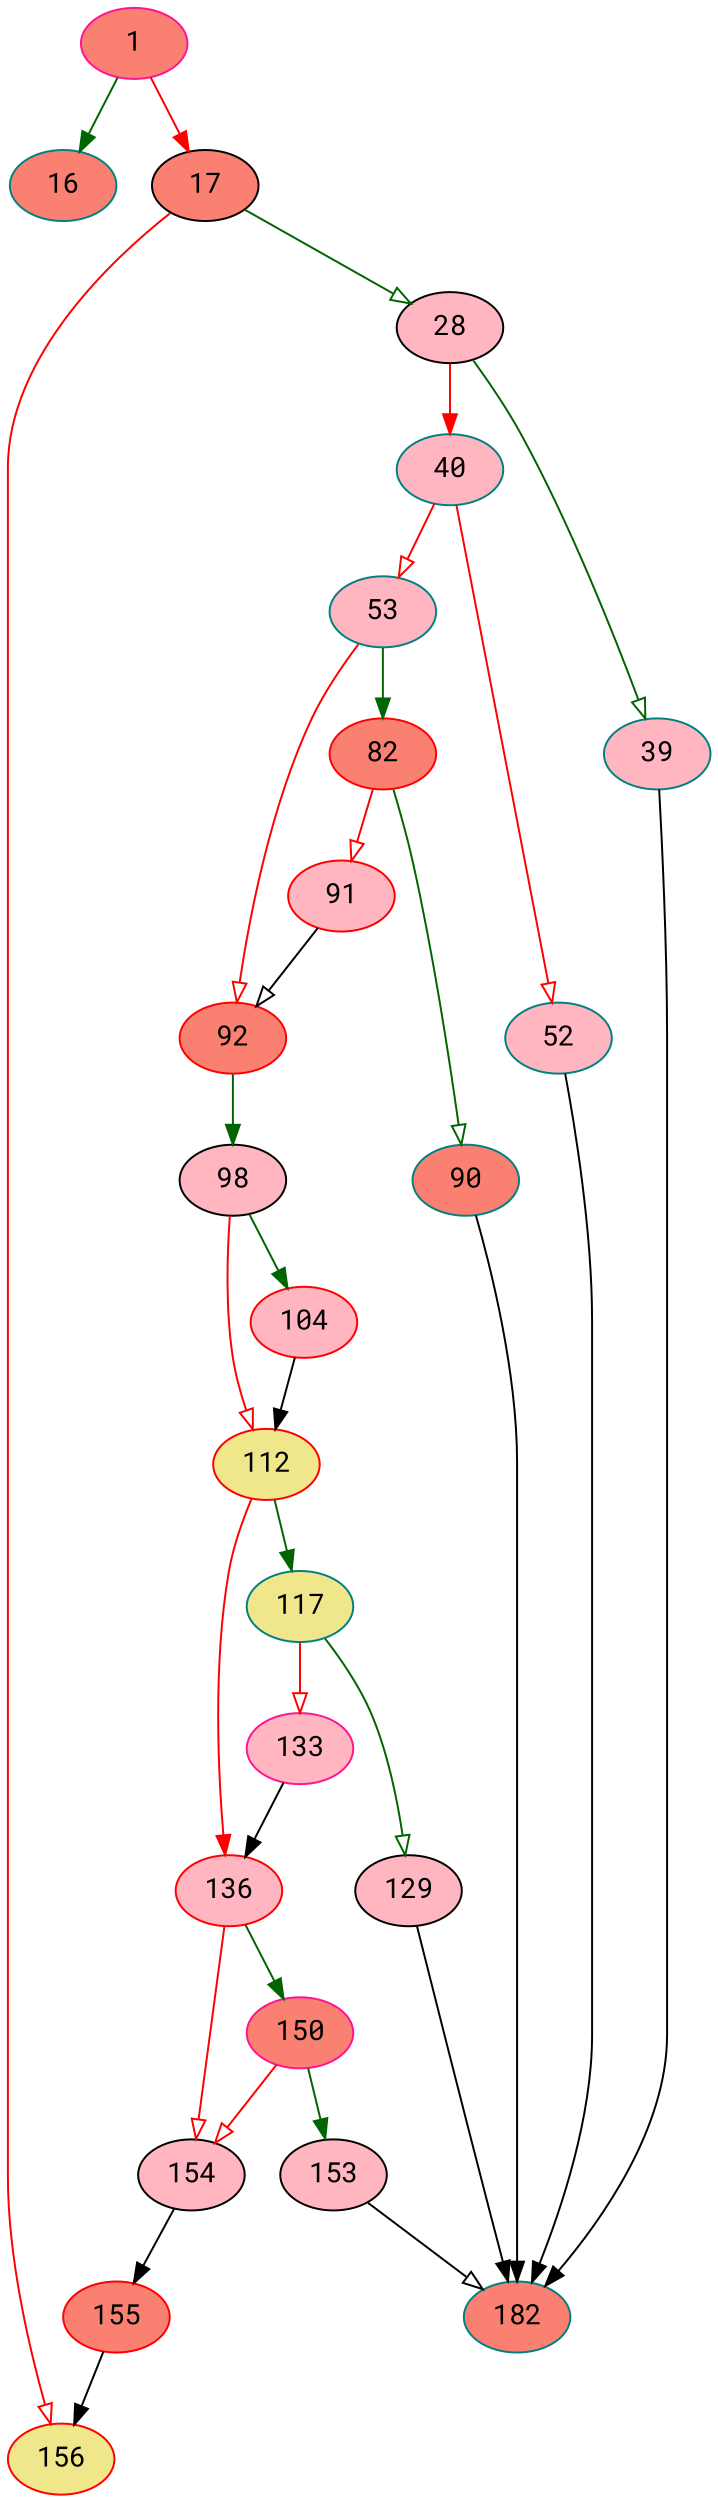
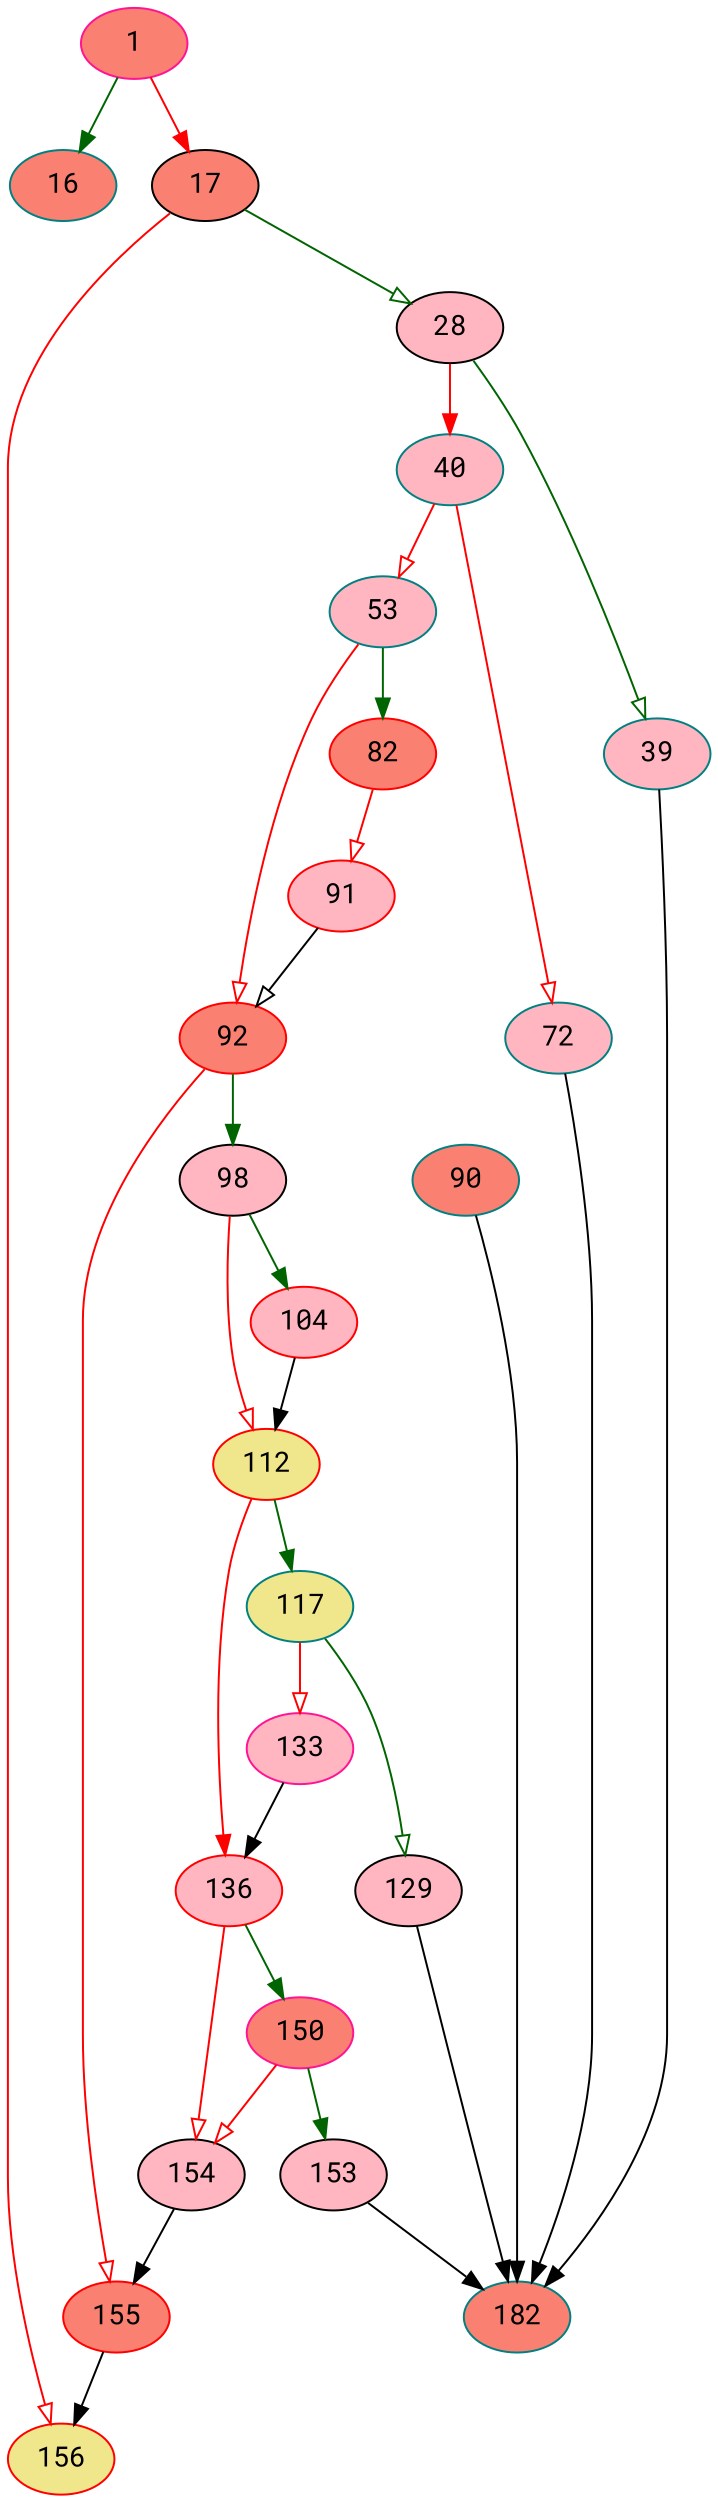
(432, 956) -> none
(559, 1038) -> (559, 1038)
none -> (83, 1649)
(417, 2240) -> (417, 2240)
